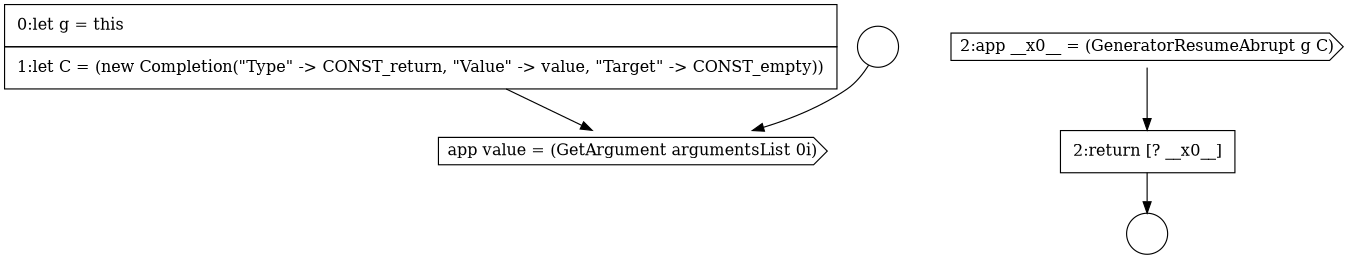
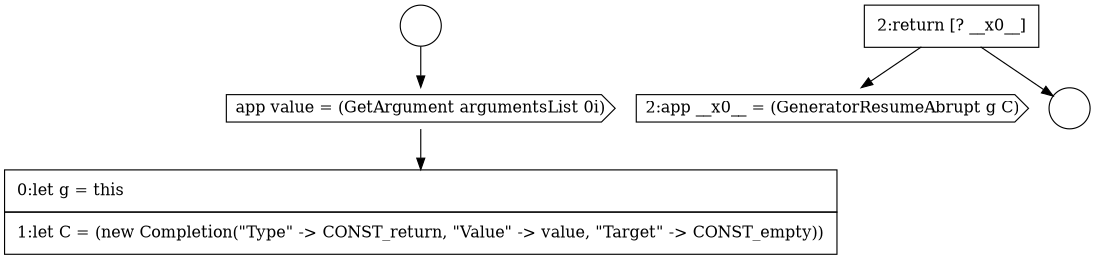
(1147, 93) -> (896, 64)
(544, 107) -> (421, 143)
